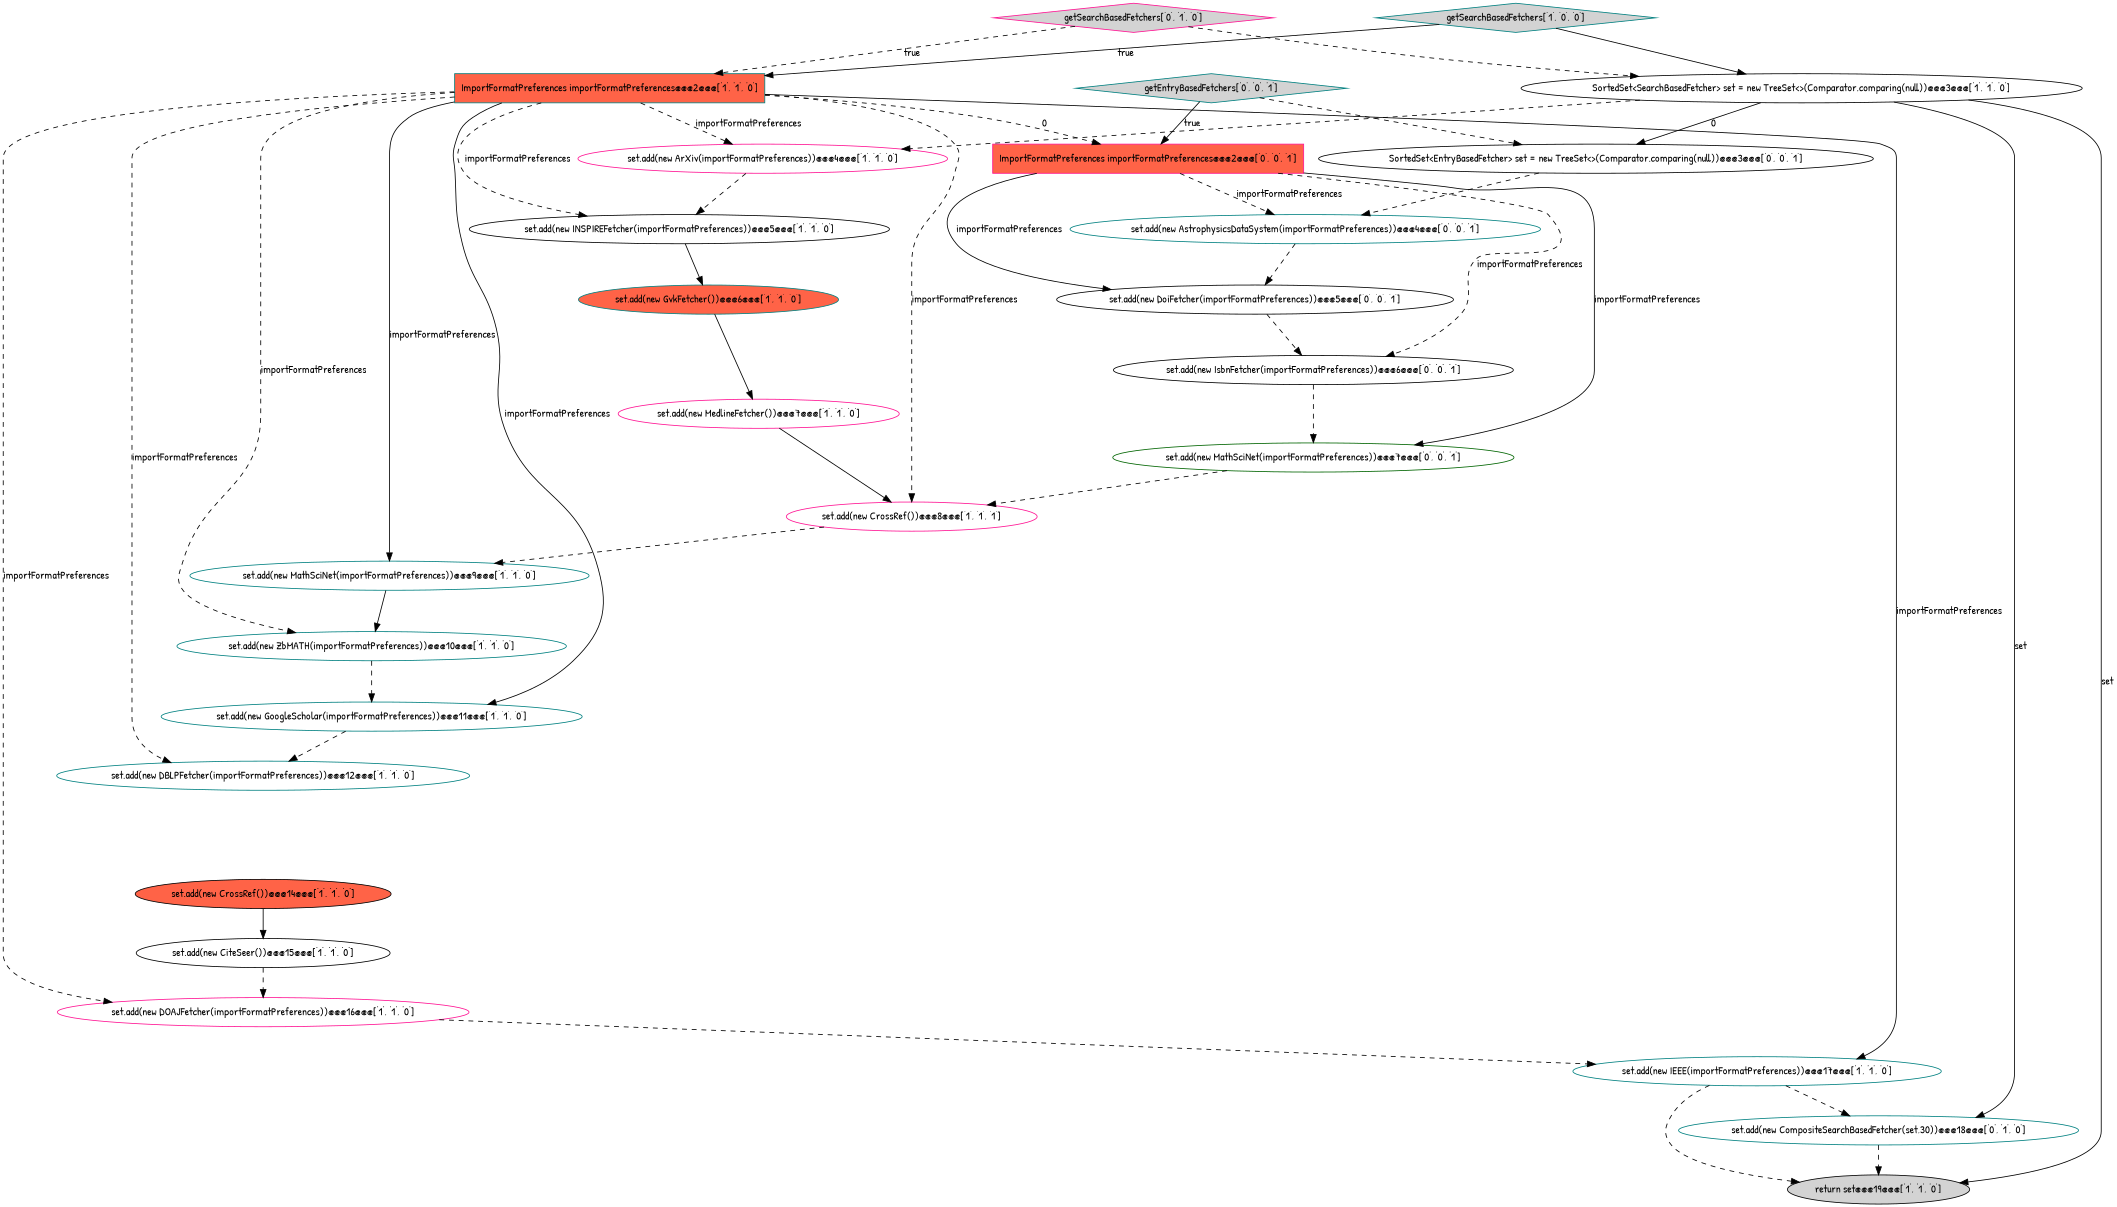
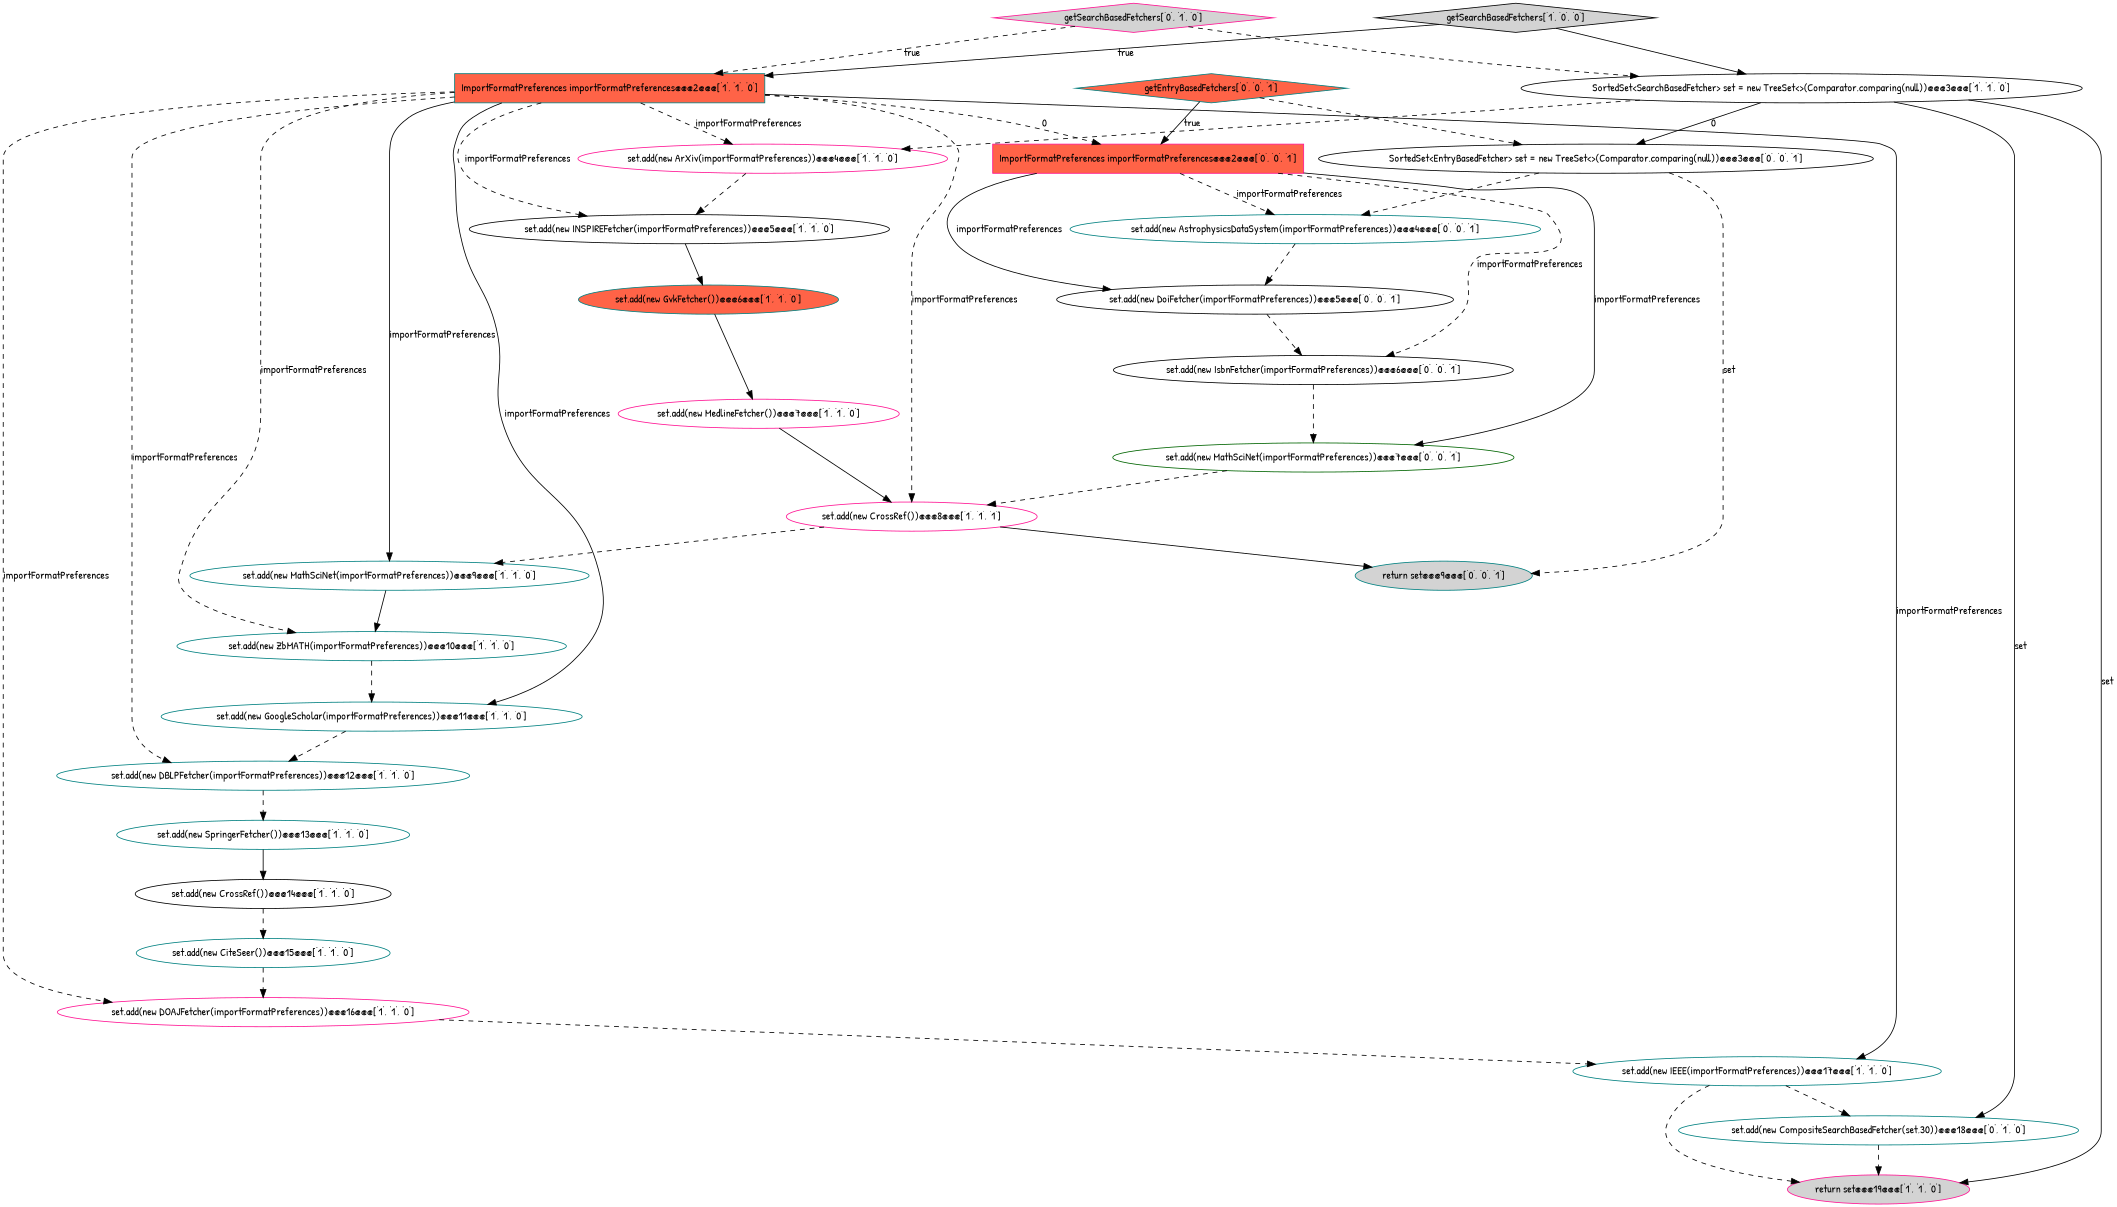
(1516, 18) -> (1516, 18)
(1211, 88) -> (1211, 88)
none -> (1444, 576)
none -> (263, 835)
(263, 894) -> (263, 894)
(263, 919) -> (263, 919)
(263, 953) -> (263, 953)
(1879, 1189) -> (1879, 1189)
